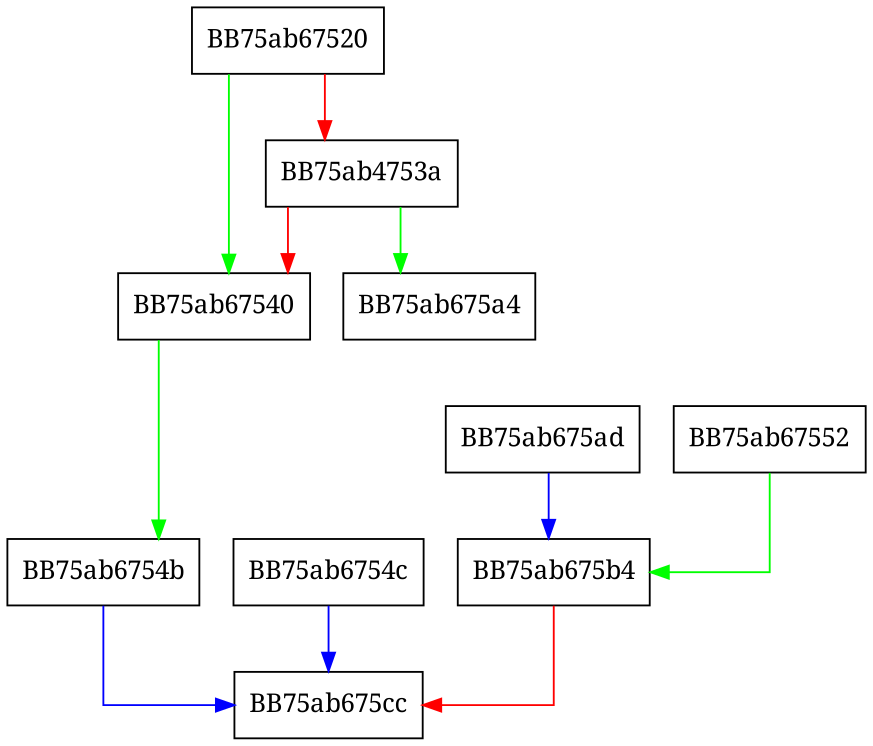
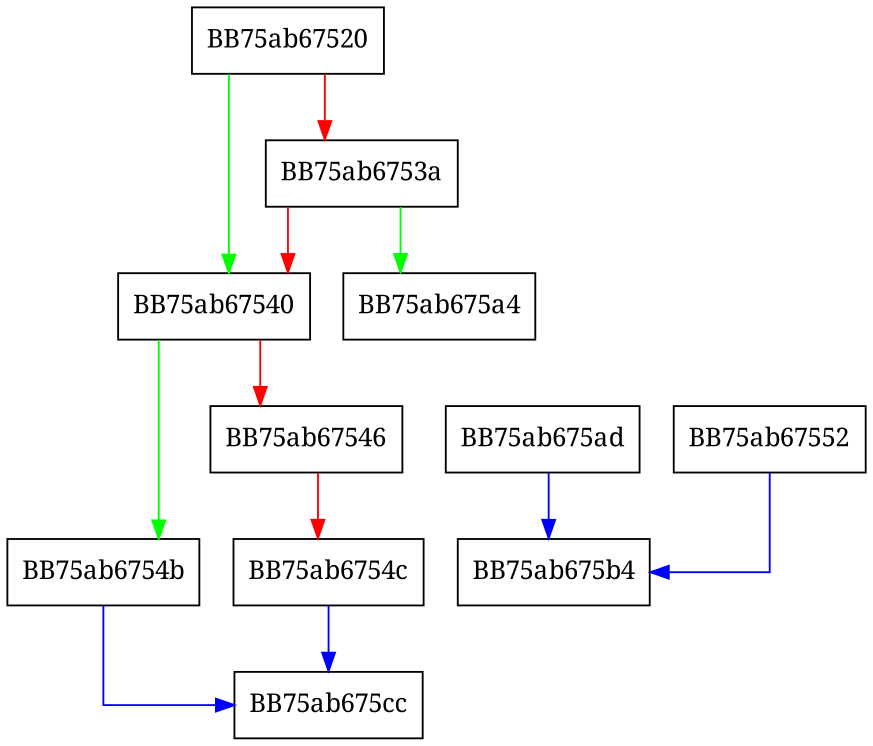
(362, 174) -> (362, 174)
none -> (306, 439)
(769, 572) -> (769, 572)
(547, 705) -> none
